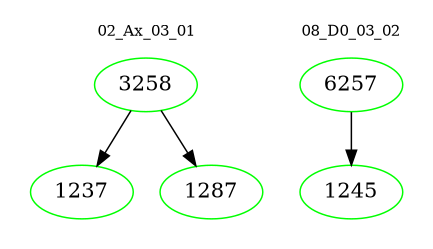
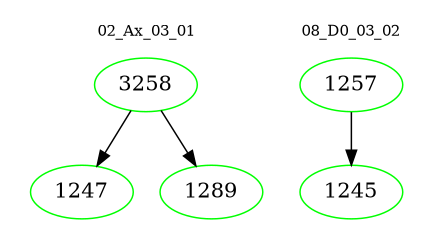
(351, 85) -> (351, 85)
(82, 192) -> (82, 192)
(211, 192) -> (211, 192)
